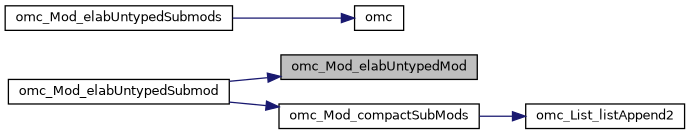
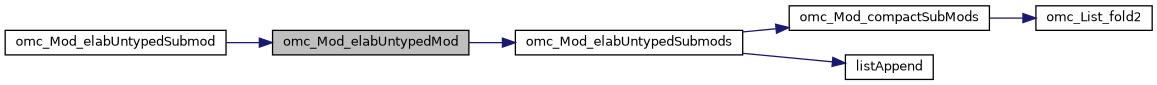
(379, 18) -> (889, 67)
none -> (486, 43)
(248, 104) -> (759, 30)
(605, 116) -> (1094, 18)
